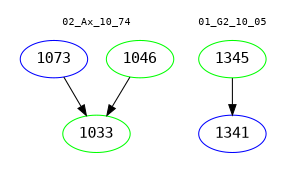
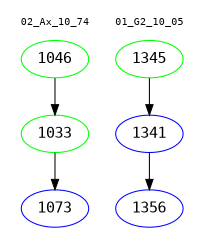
(72, 92) -> (55, 166)
none -> (149, 209)
